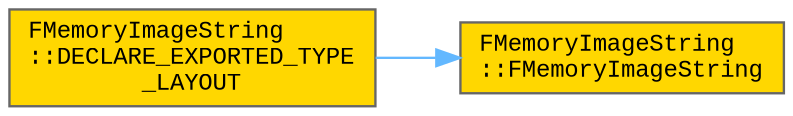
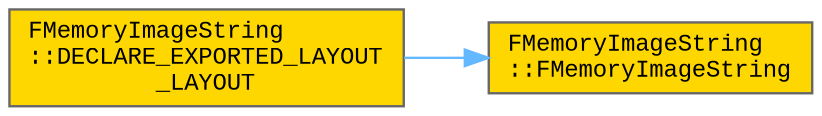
(192, 58) -> (207, 58)
